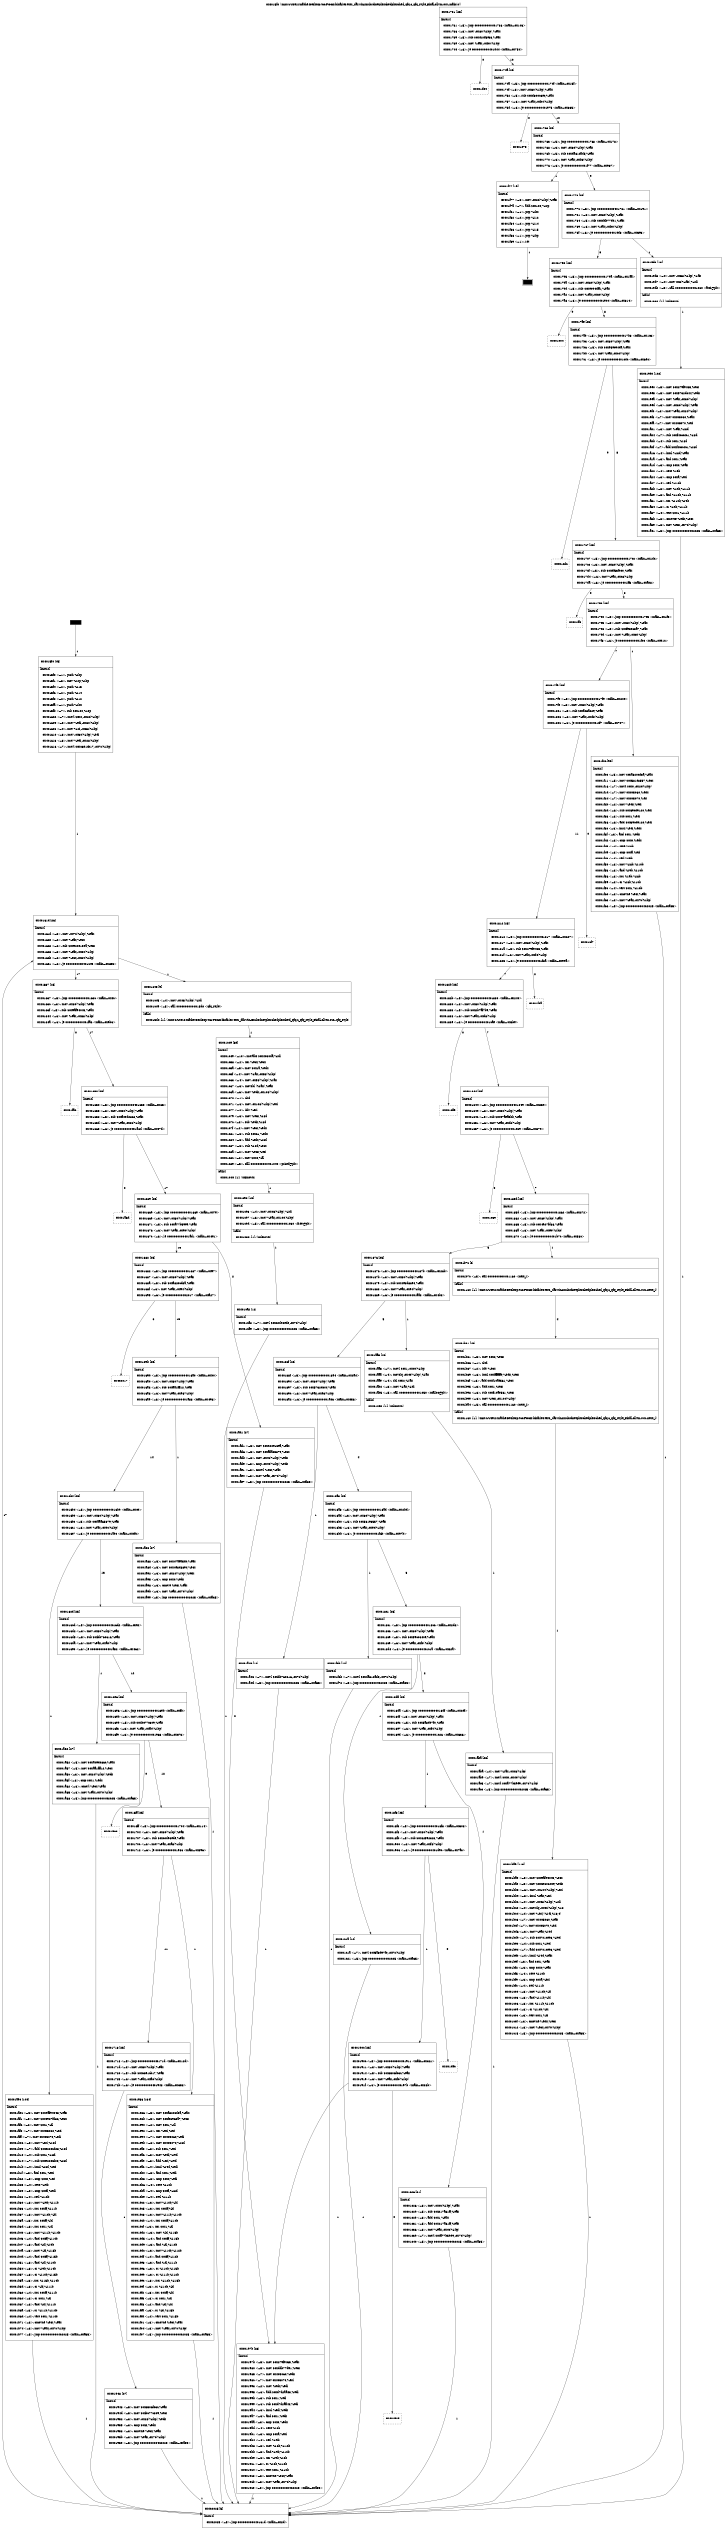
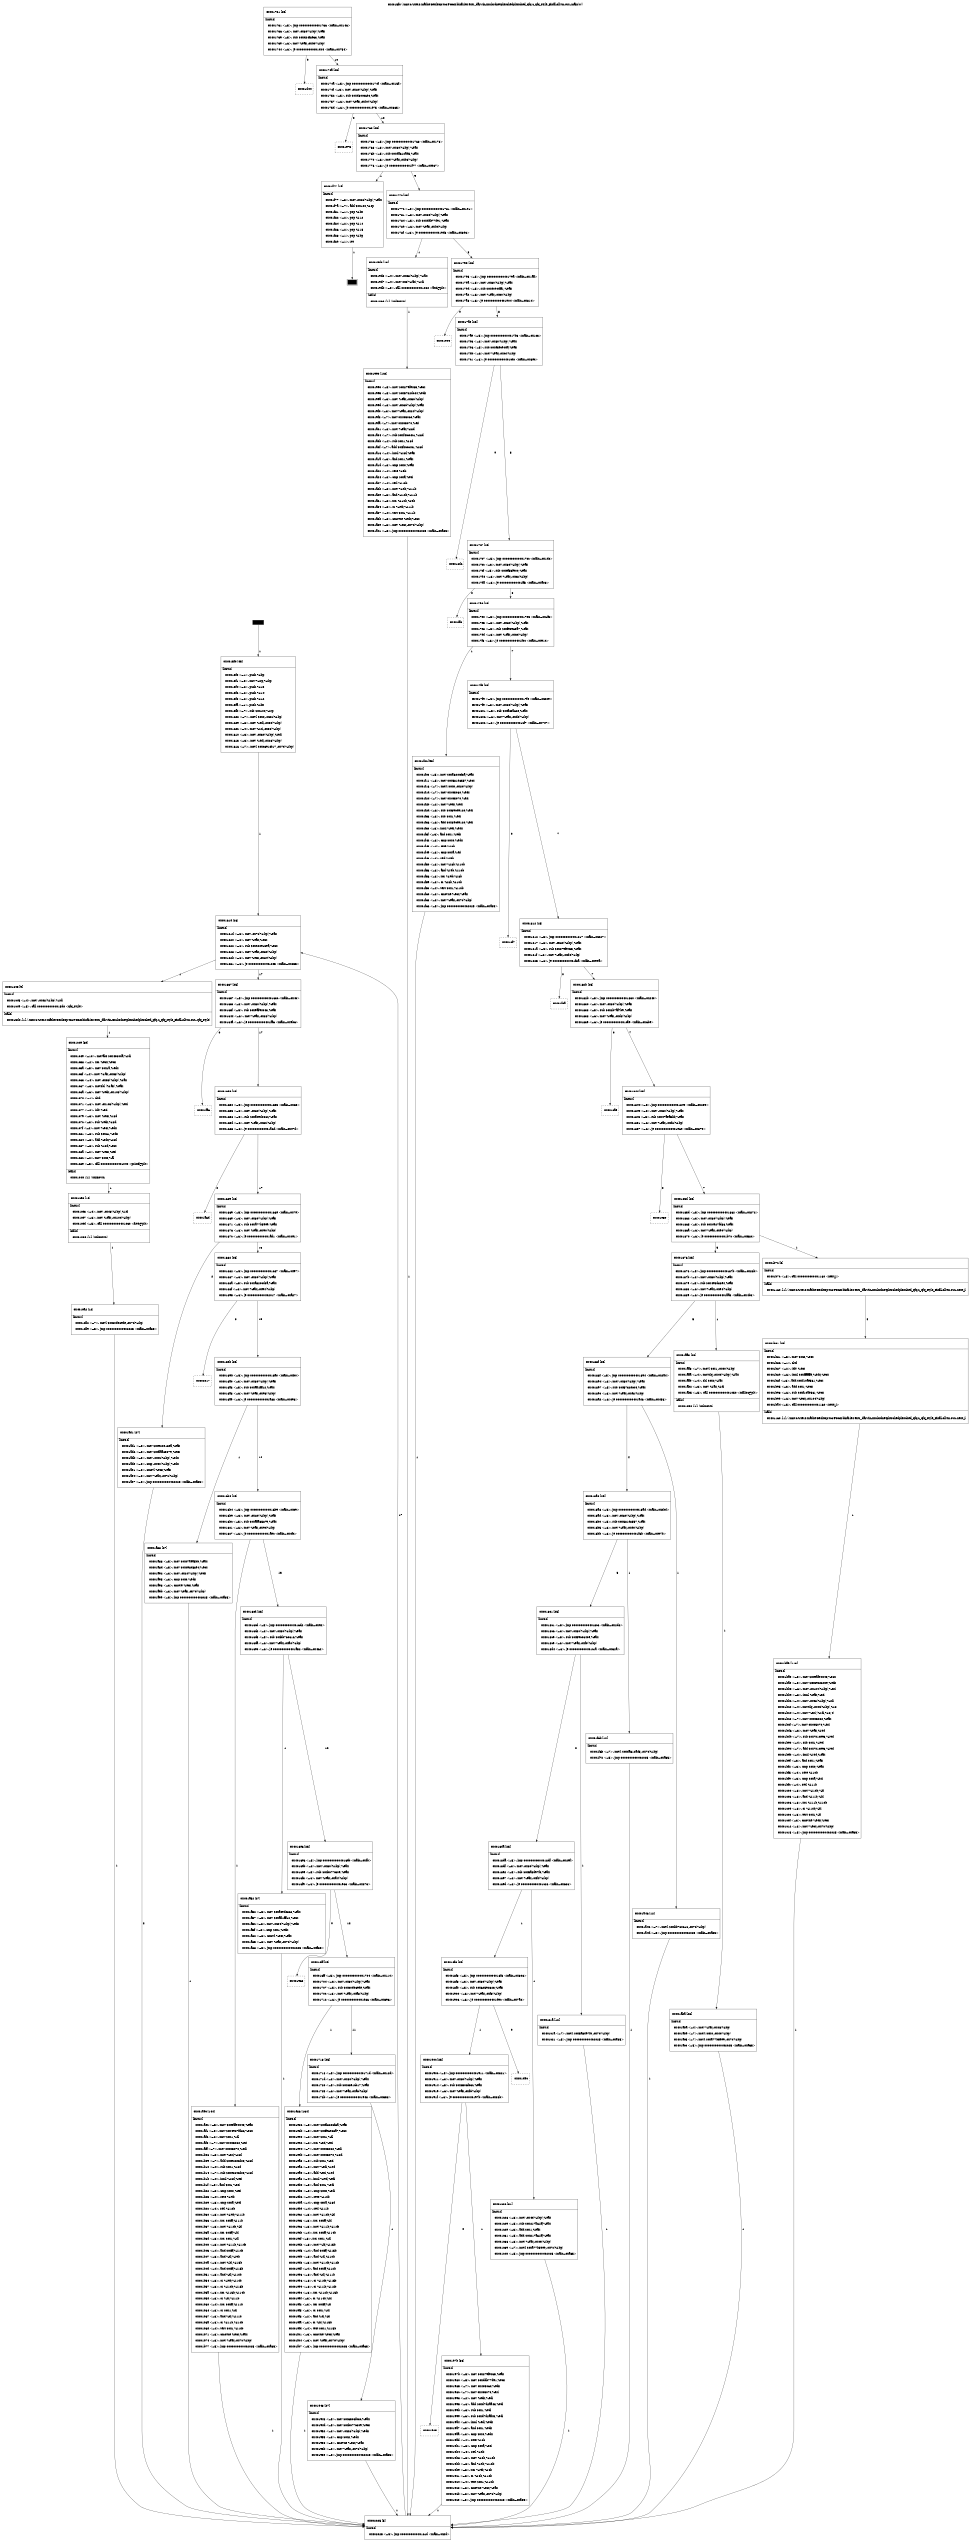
(576, 834) -> (558, 834)
(231, 1914) -> (142, 2094)
